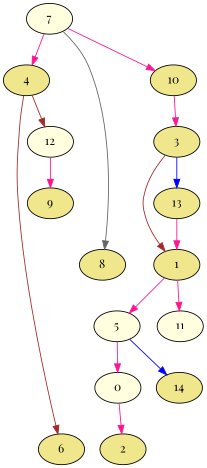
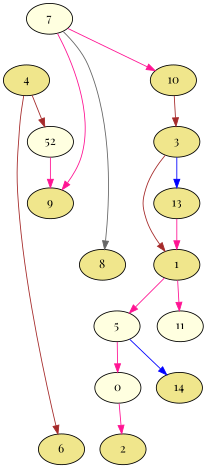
(40, 45) -> (83, 108)
(175, 107) -> (175, 107)
(50, 142) -> (50, 142)
